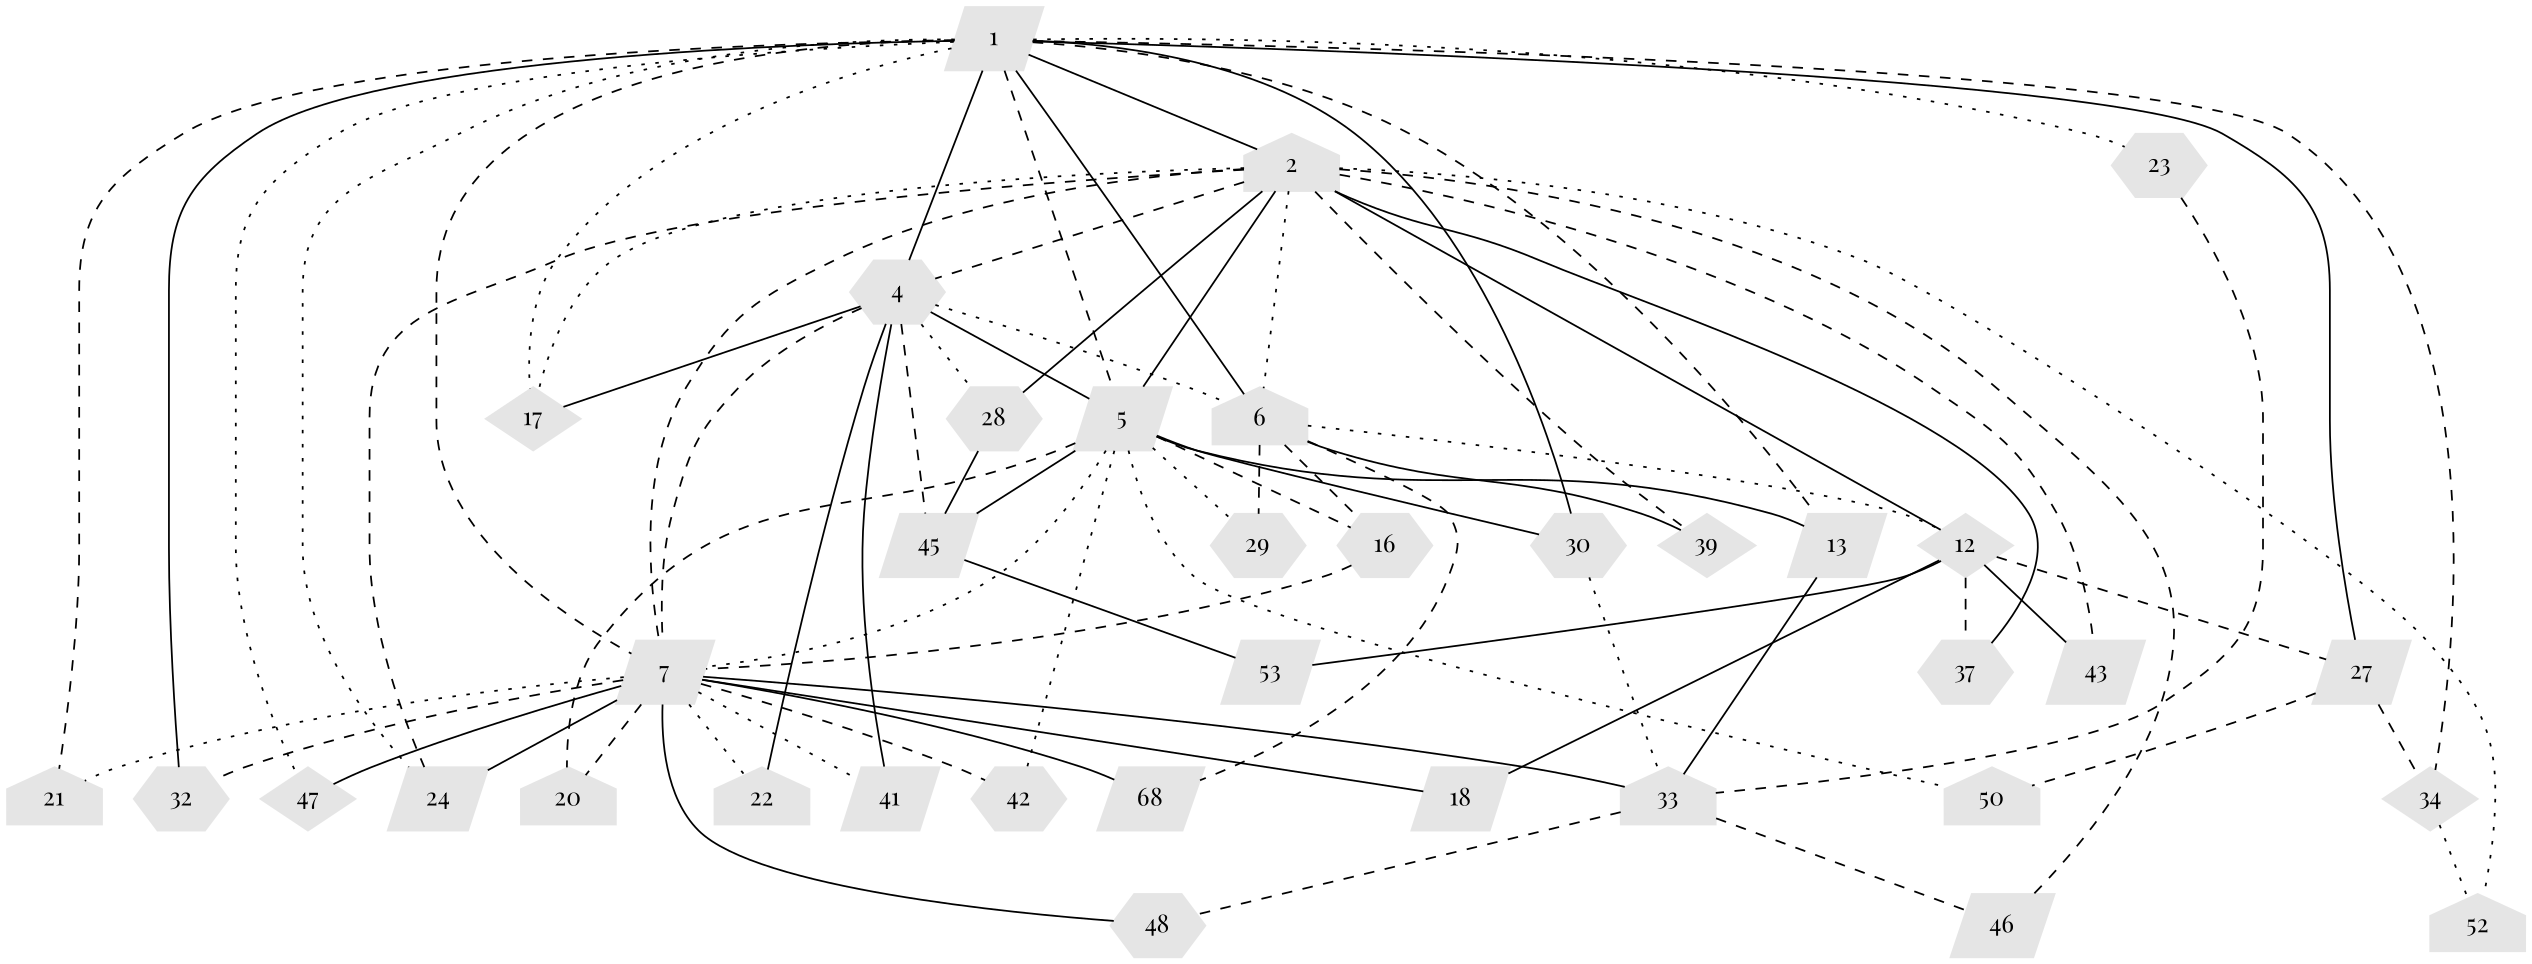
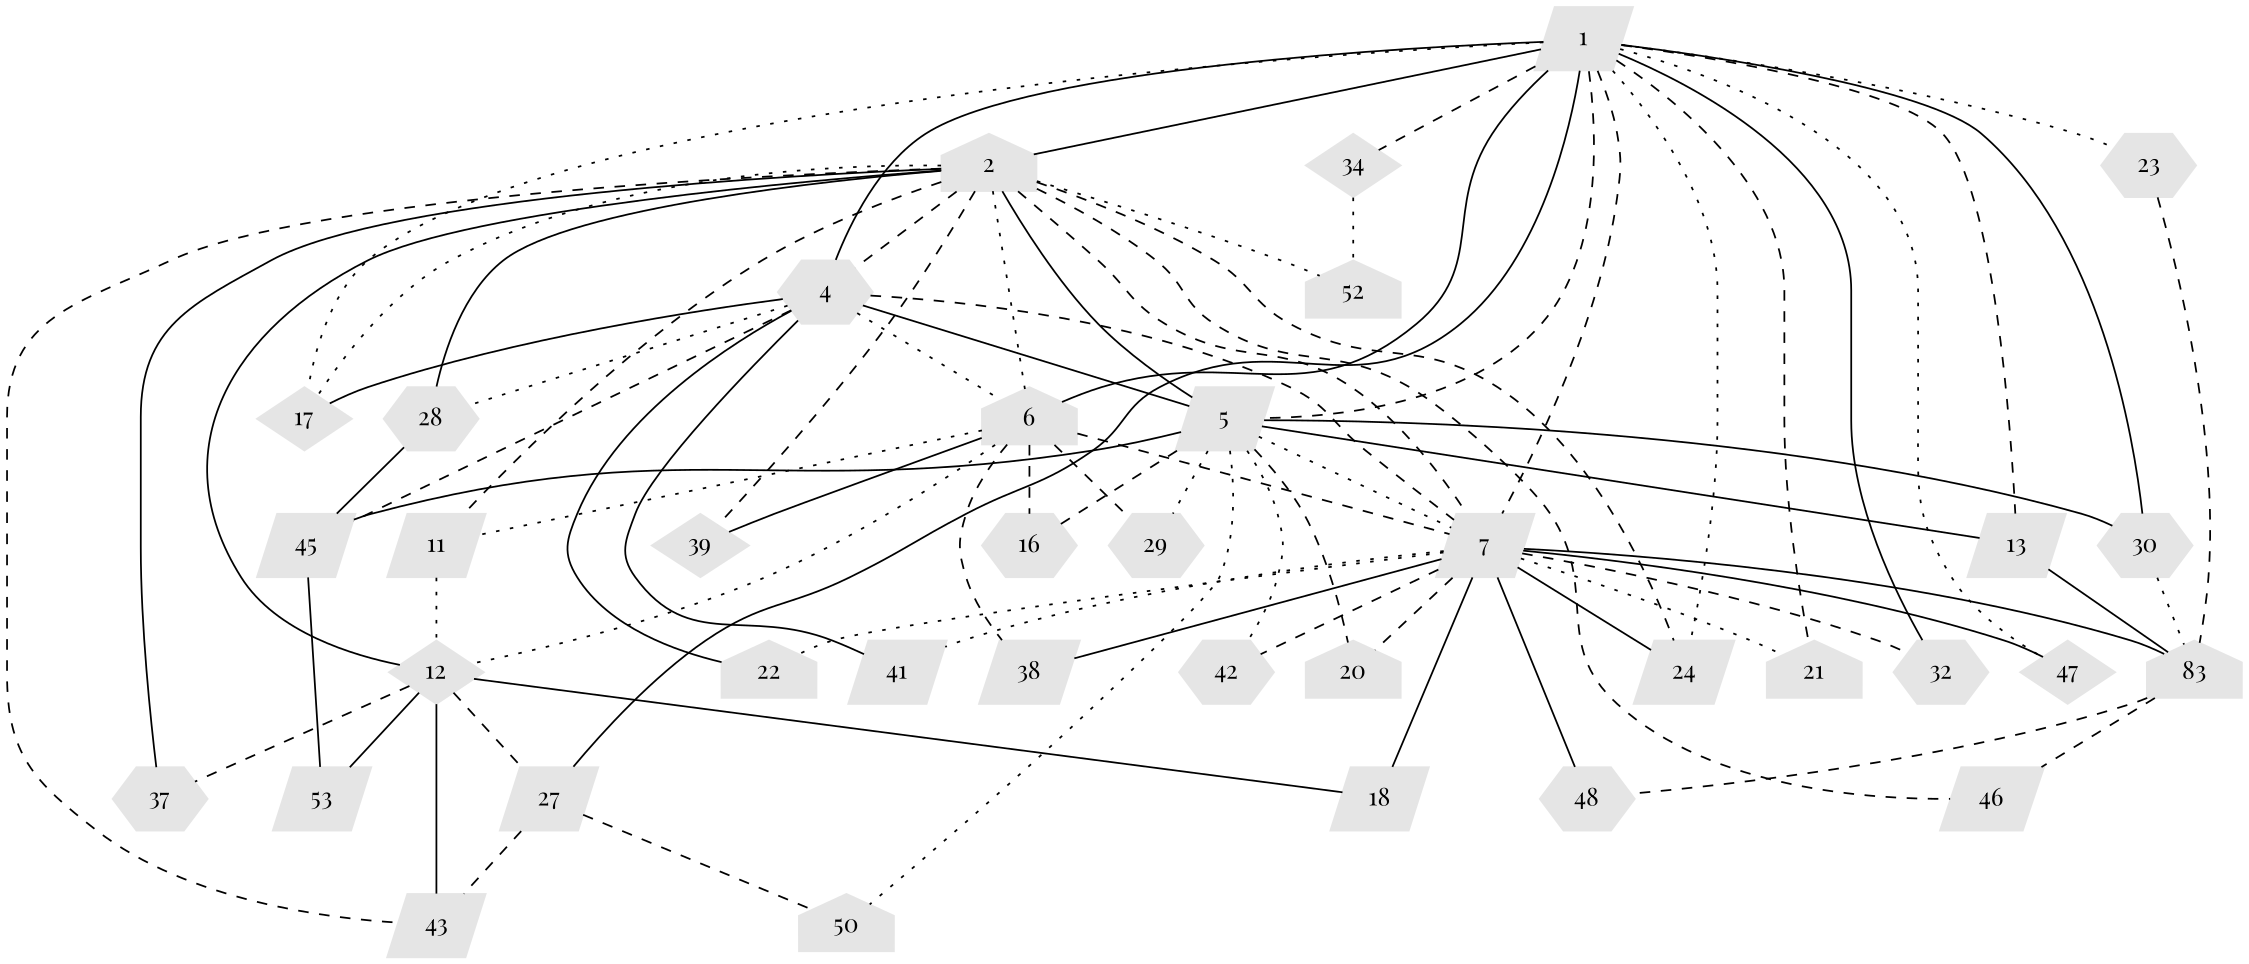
none -> (436, 546)
(1032, 638) -> (1245, 479)
(2398, 740) -> (493, 862)
(1151, 799) -> (1029, 672)
(1668, 799) -> (2194, 672)
